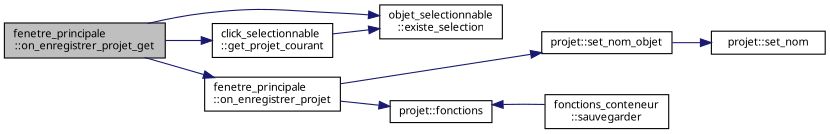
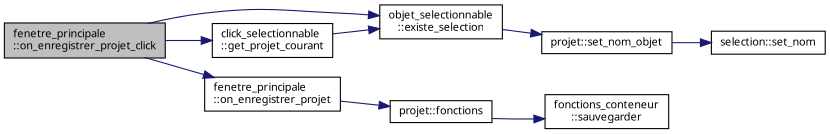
(85, 40) -> (85, 40)
(768, 43) -> (768, 43)
(435, 69) -> (517, 31)
(524, 104) -> (513, 119)
